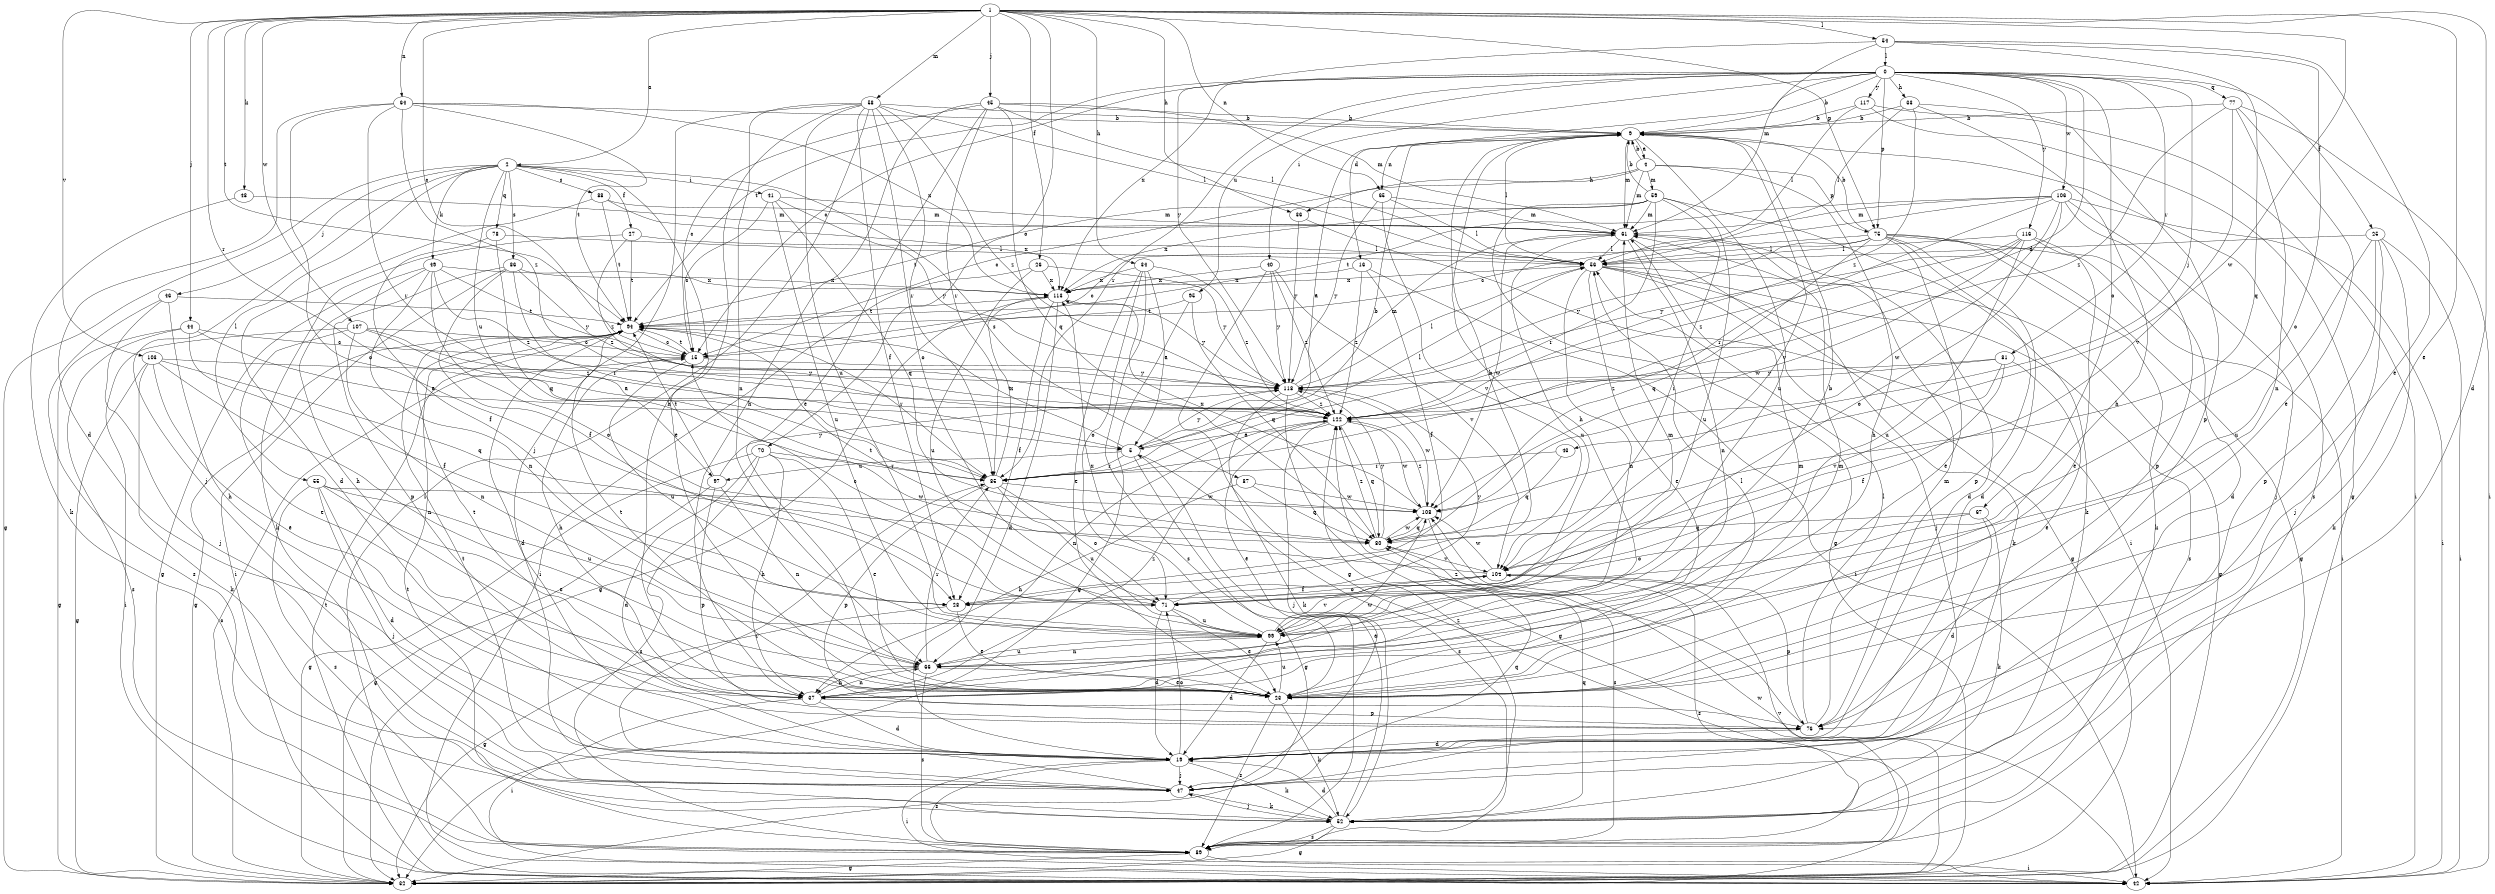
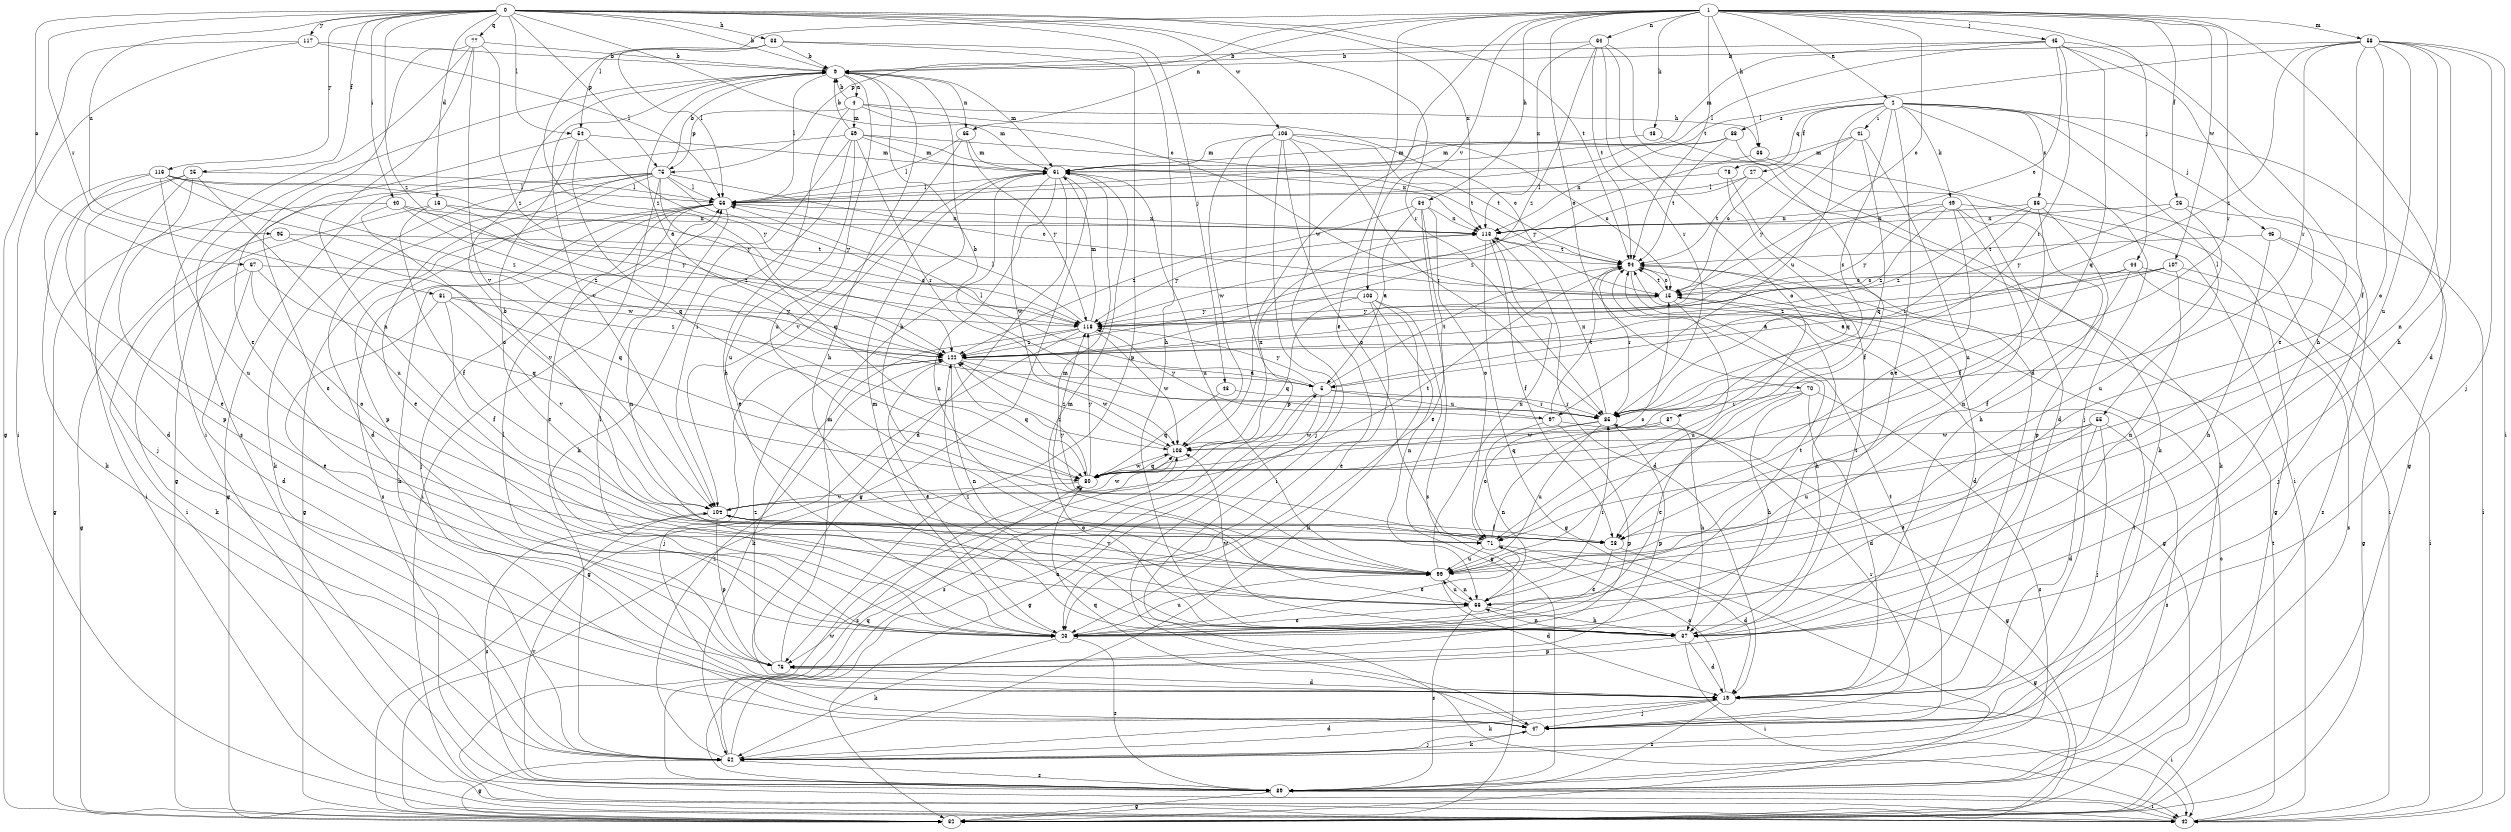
(1885, 55) -> (516, 92)
none -> (994, 285)
(407, 637) -> none
(603, 643) -> (734, 386)
